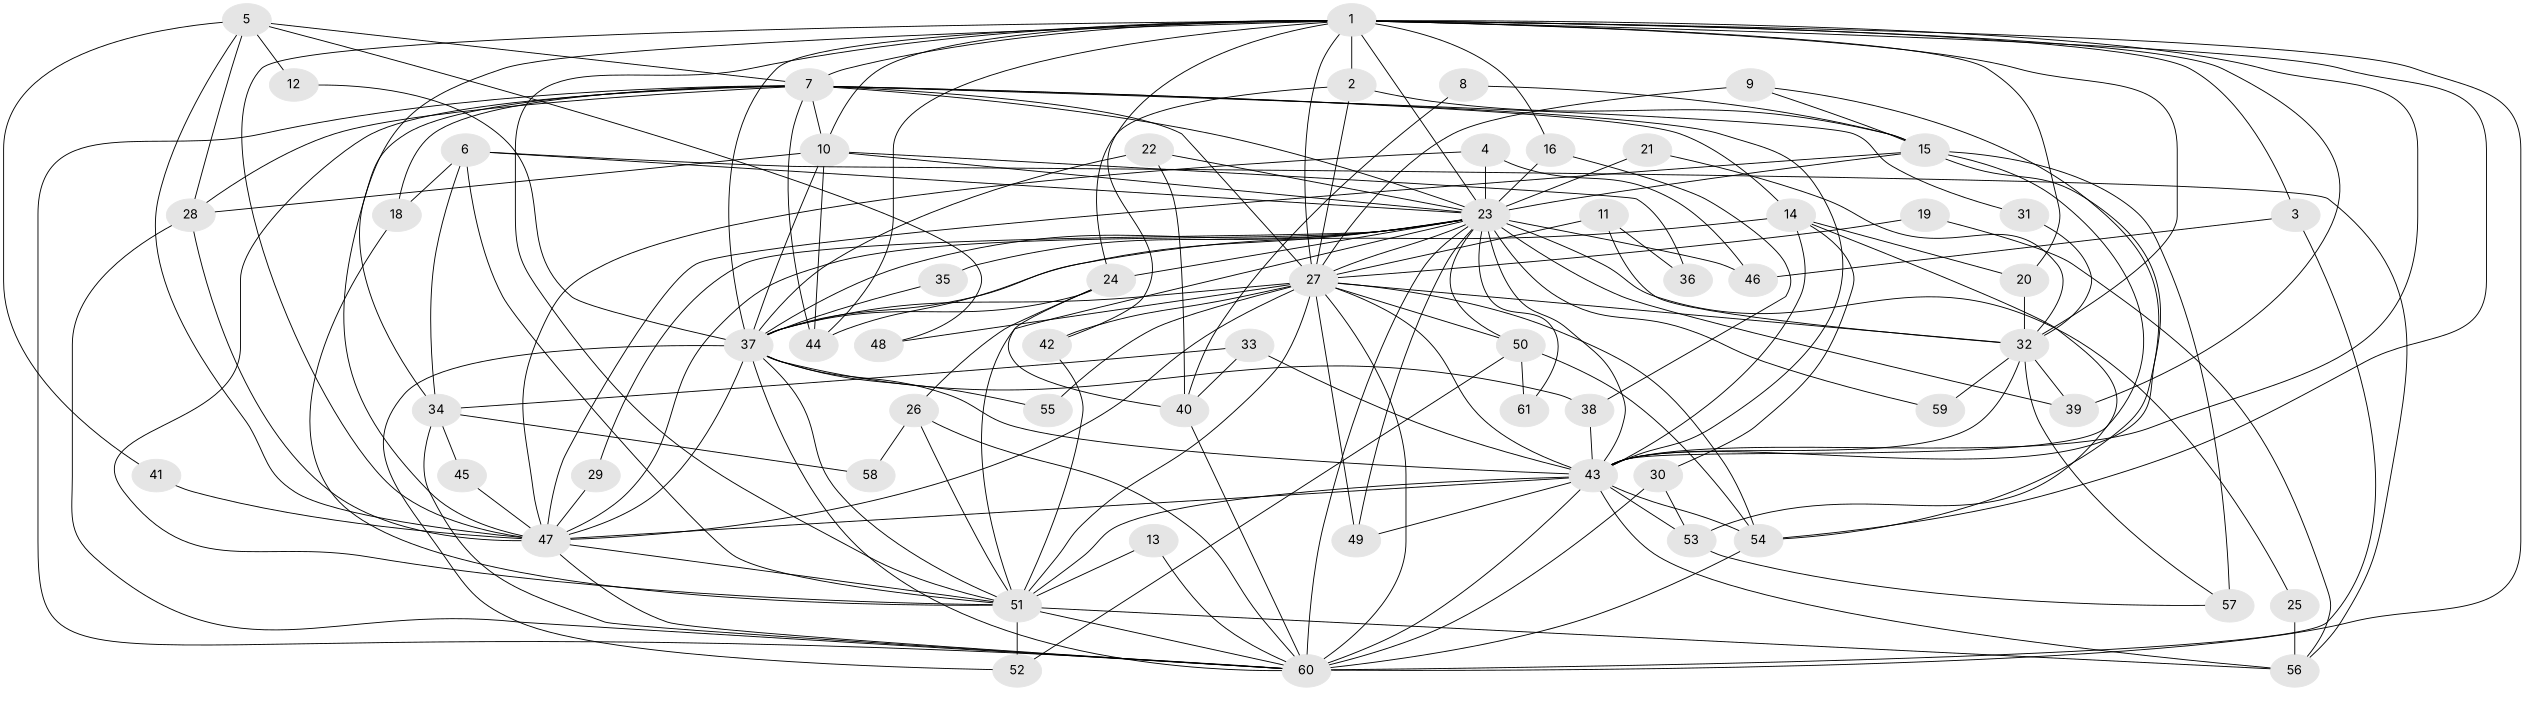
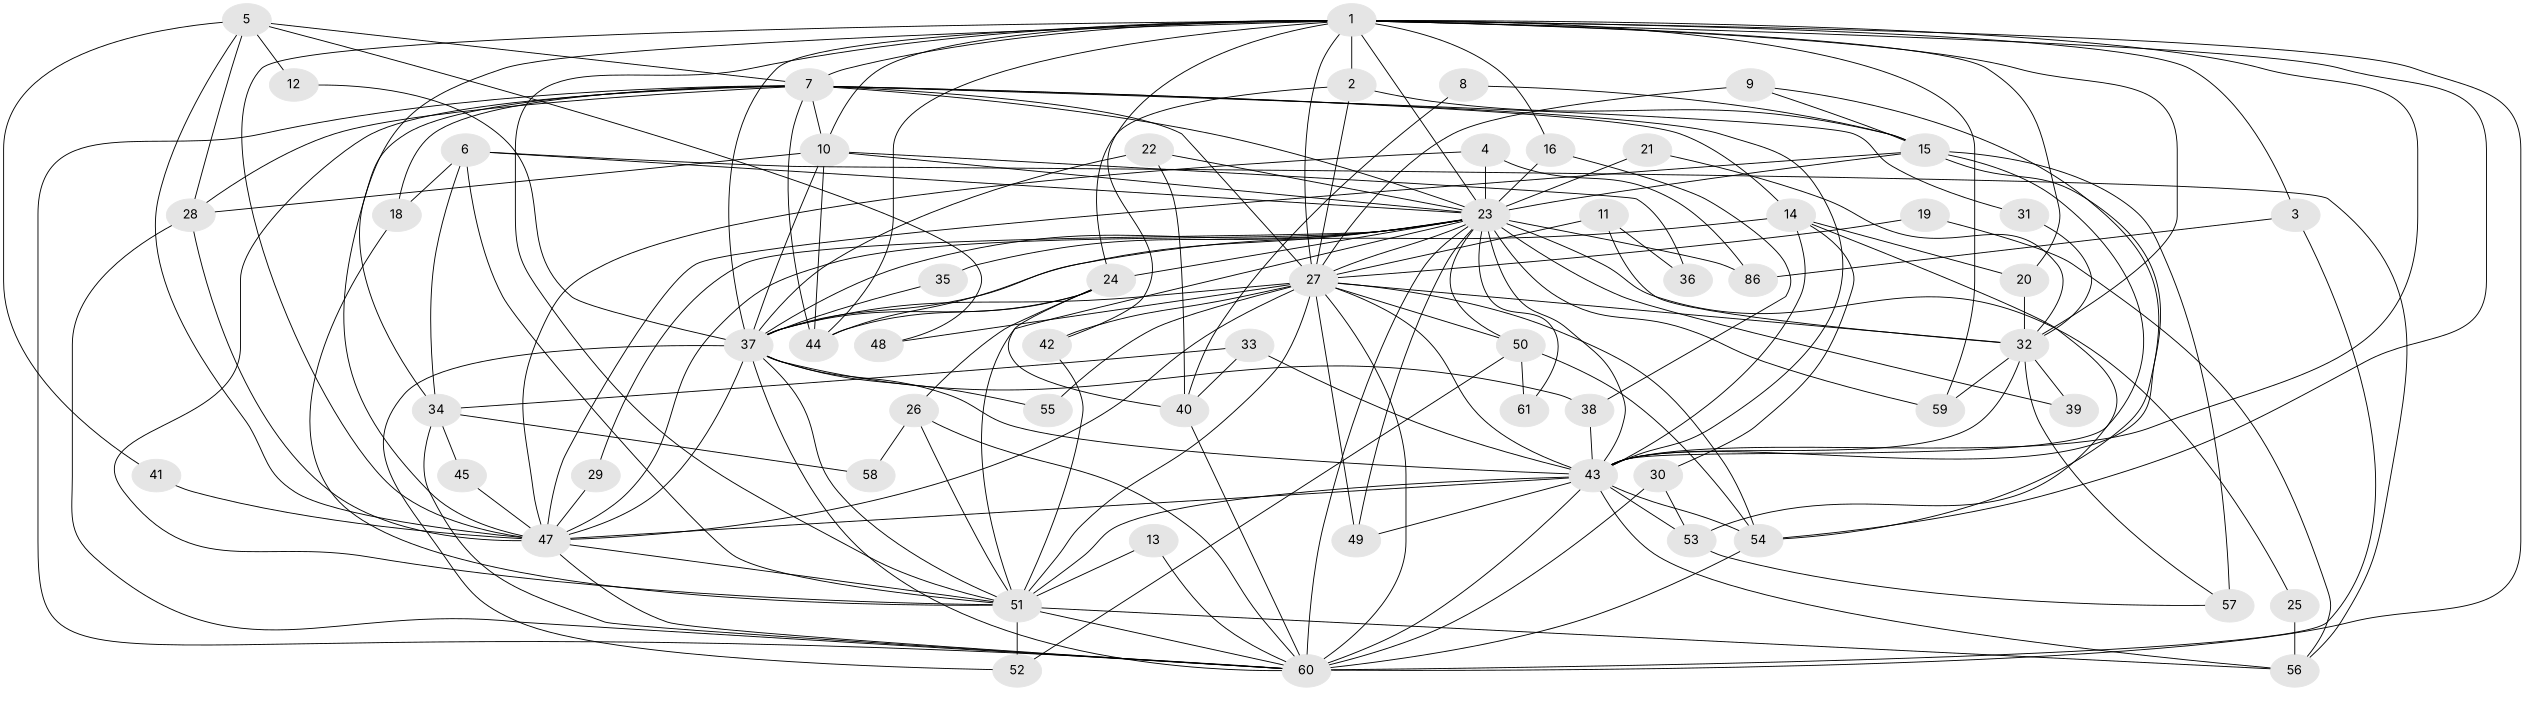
(2193, 62) -> (1817, 54)
(1753, 280) -> (1753, 280)
none -> (962, 312)
